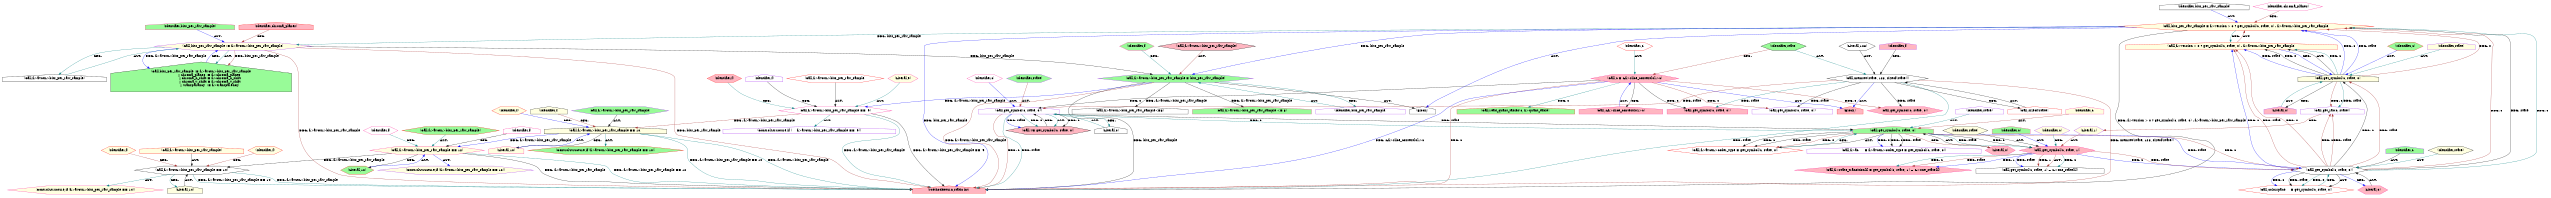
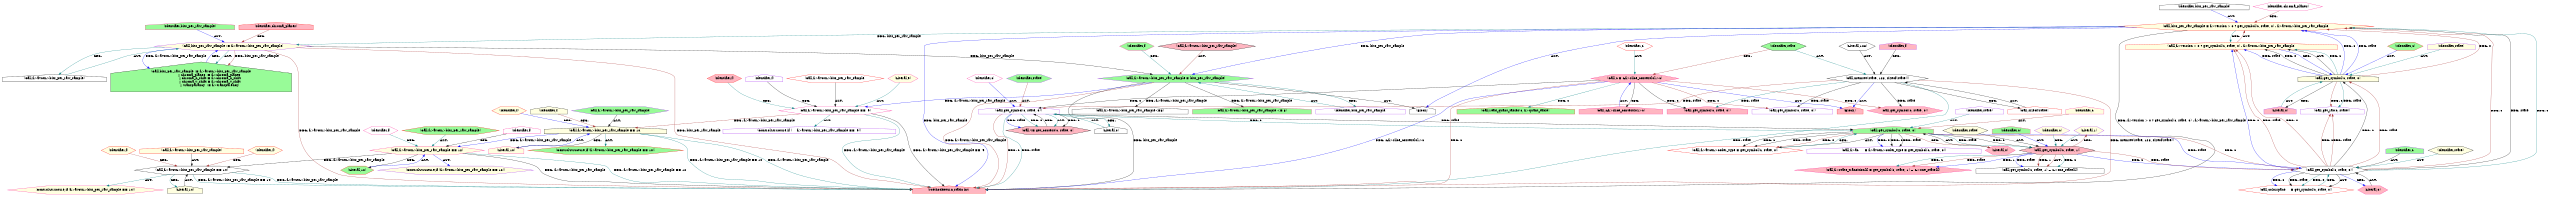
(2215, 128) -> (2080, 142)
(1048, 131) -> (1048, 131)
(2071, 139) -> (2071, 139)
(2057, 150) -> (2057, 150)
